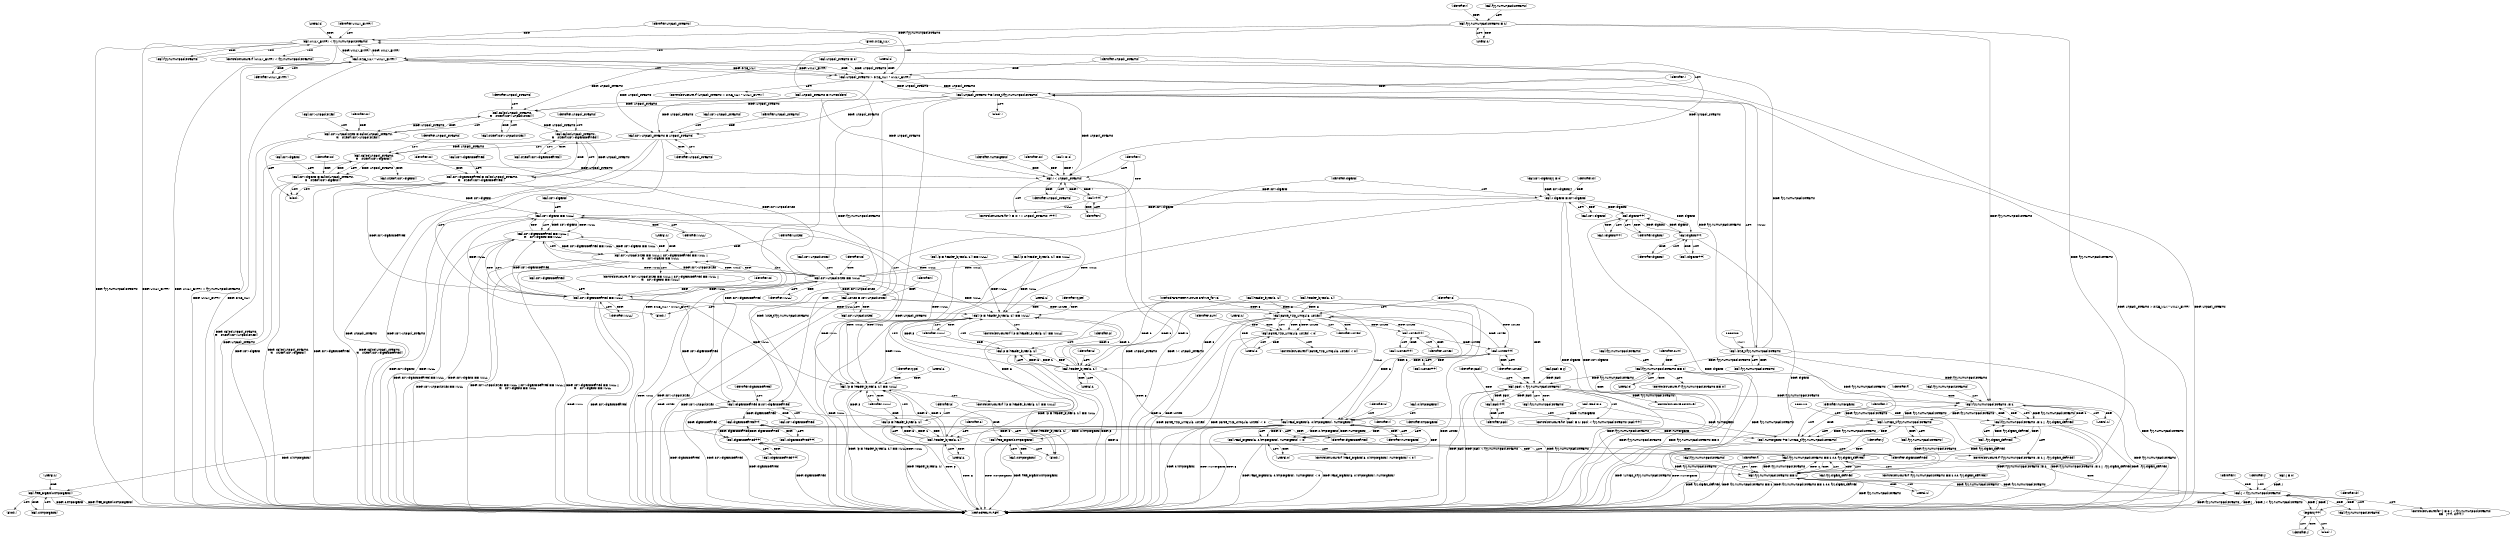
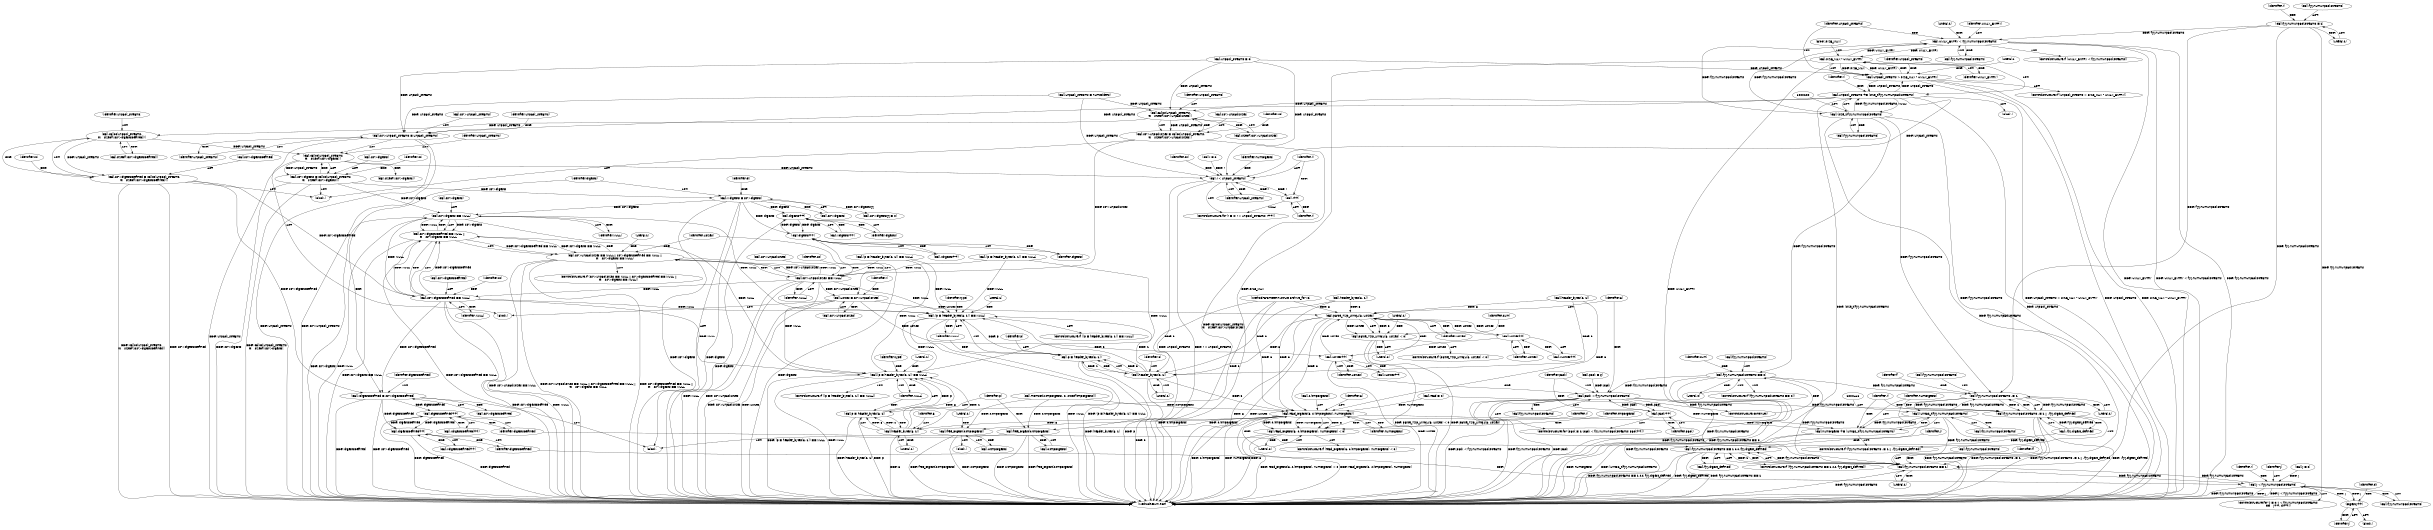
none -> (1732, 47)
(846, 50) -> (2267, 497)
(1544, 189) -> (817, 204)
(1742, 343) -> (1835, 104)
(1378, 360) -> (1267, 358)
none -> (1060, 396)
(1760, 397) -> (1825, 407)
(1418, 431) -> (1559, 423)
